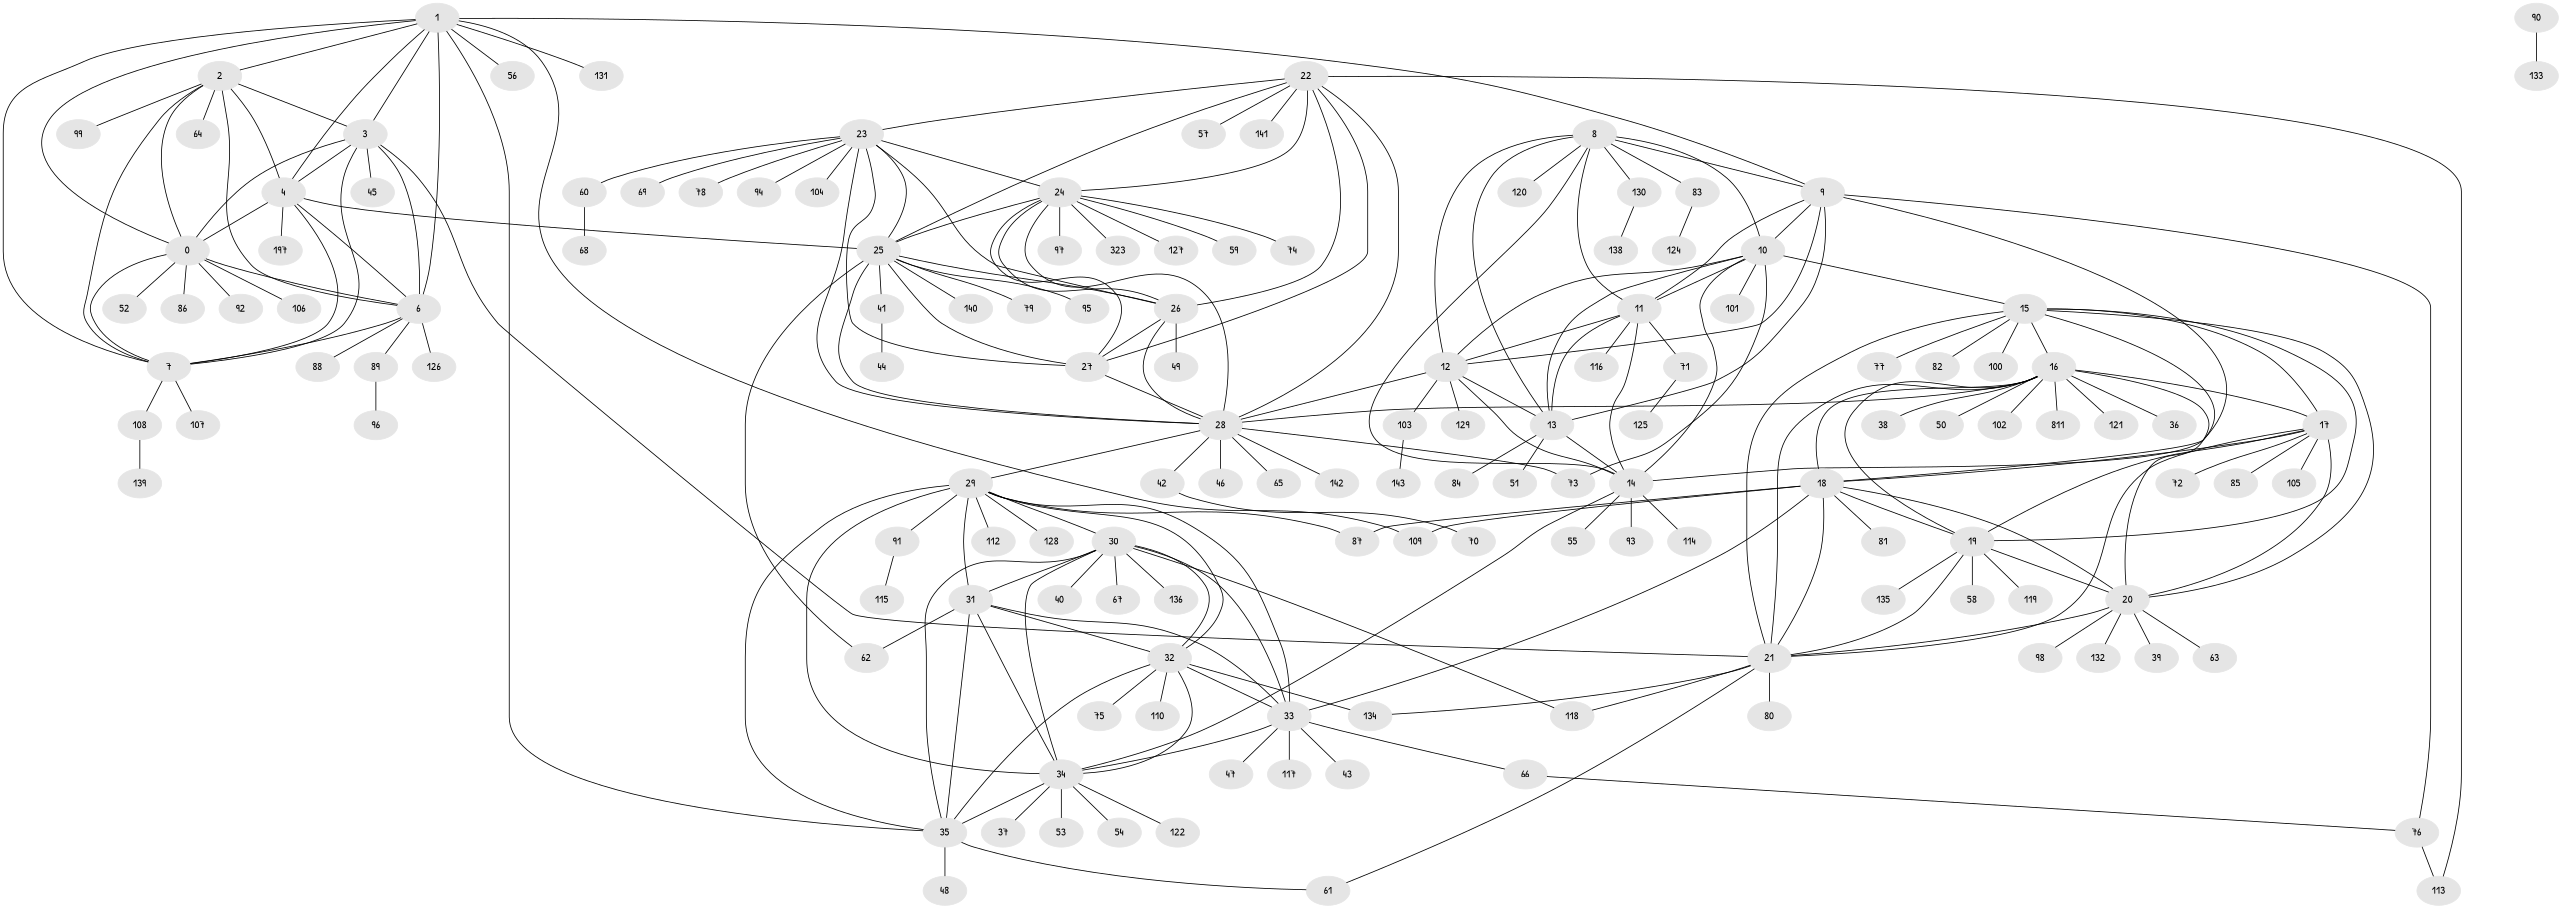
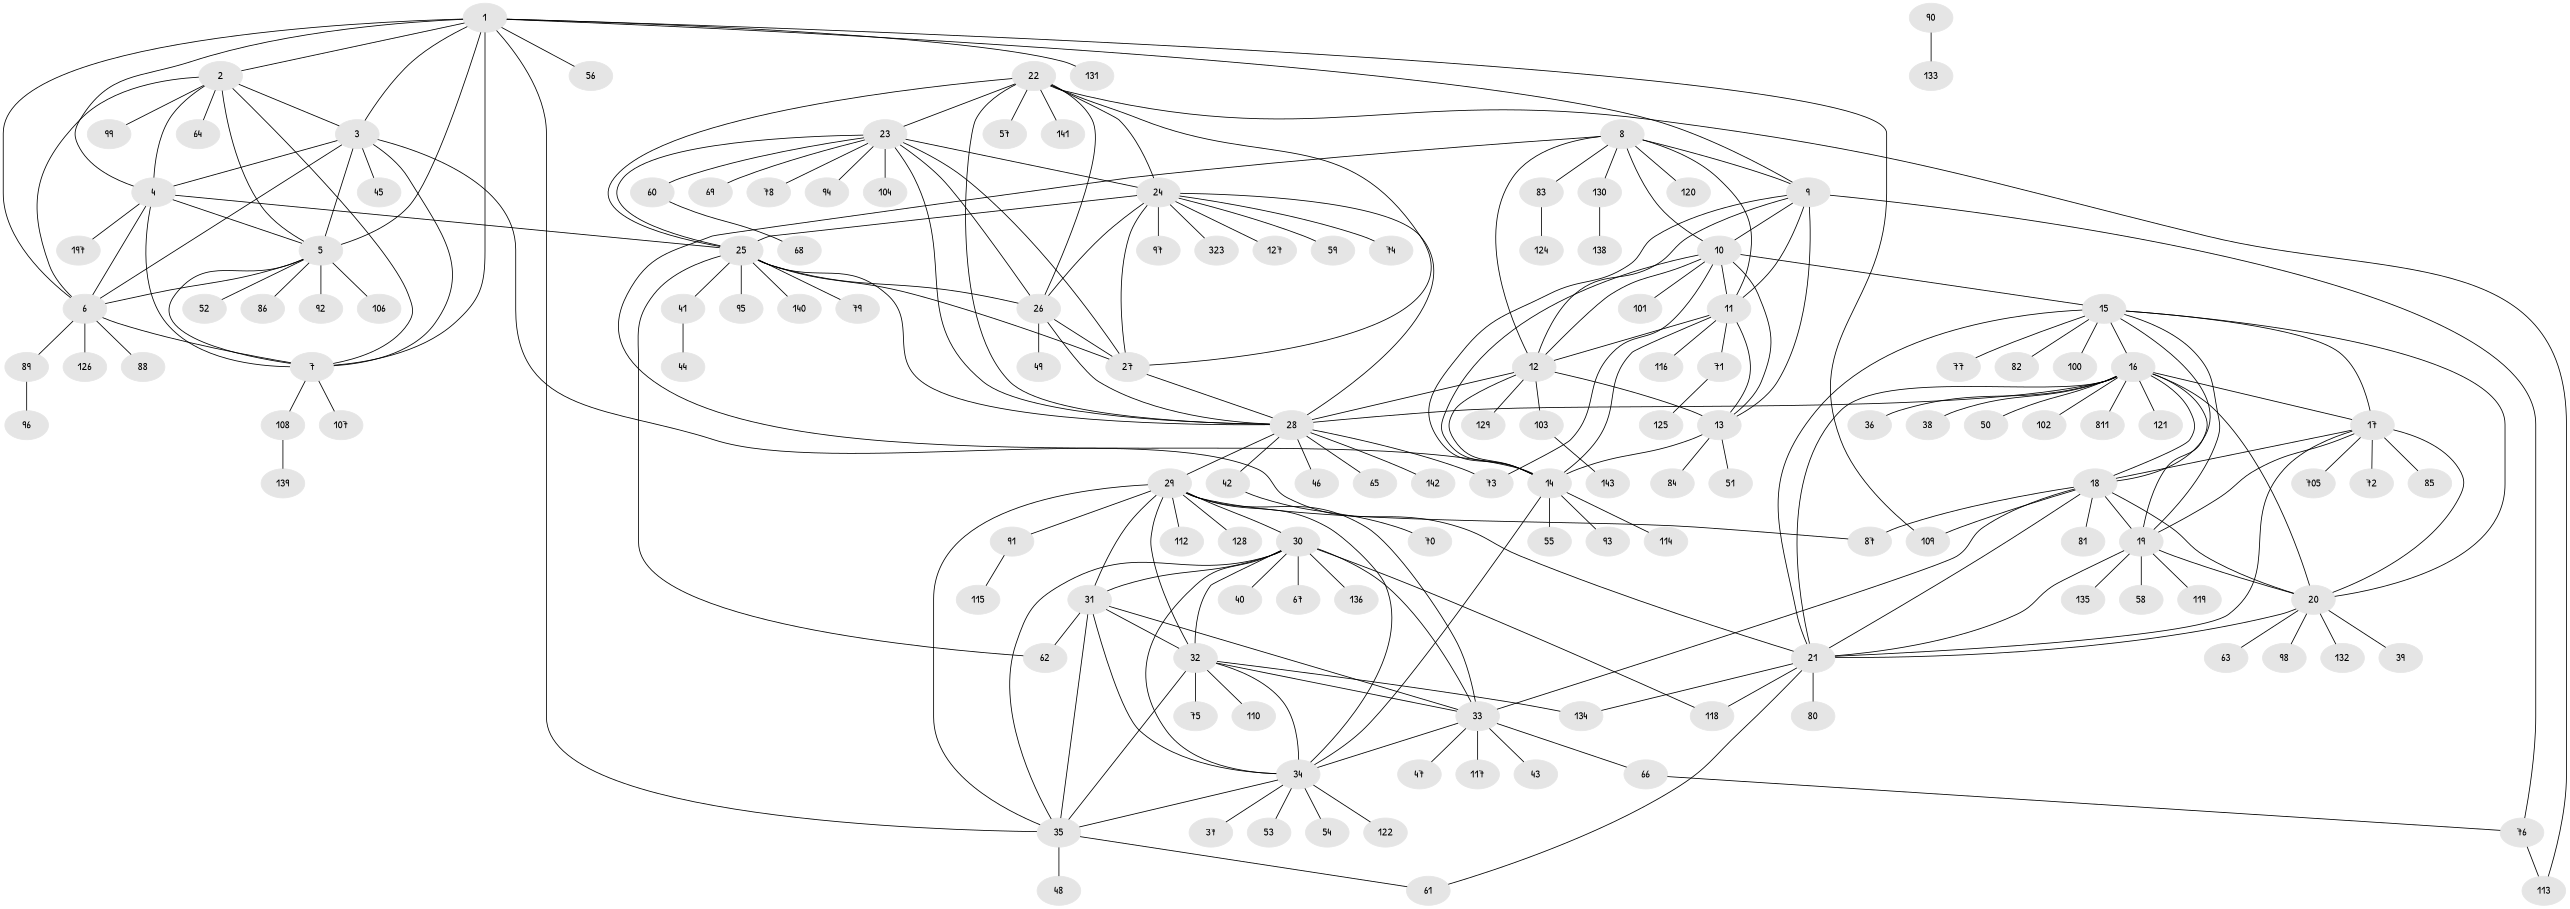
(188, 251) -> (321, 251)
(1474, 254) -> none
(2294, 483) -> (2313, 483)
